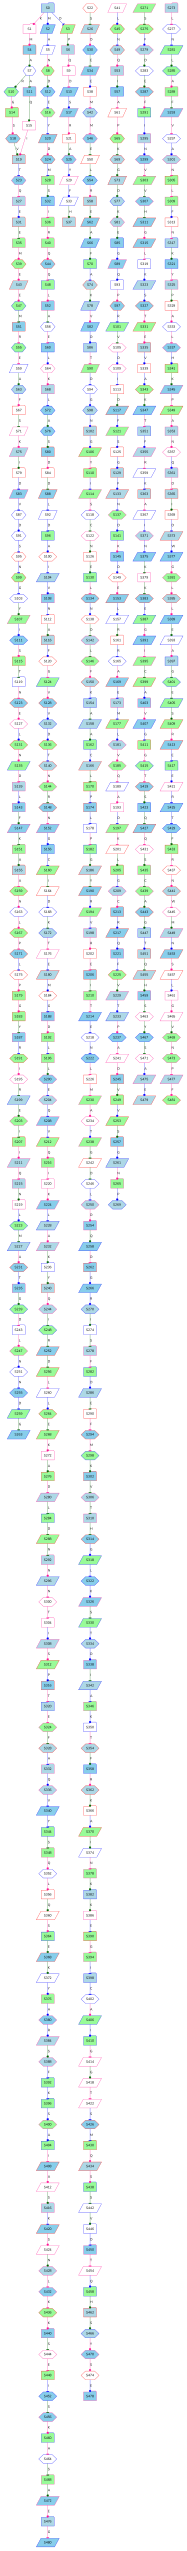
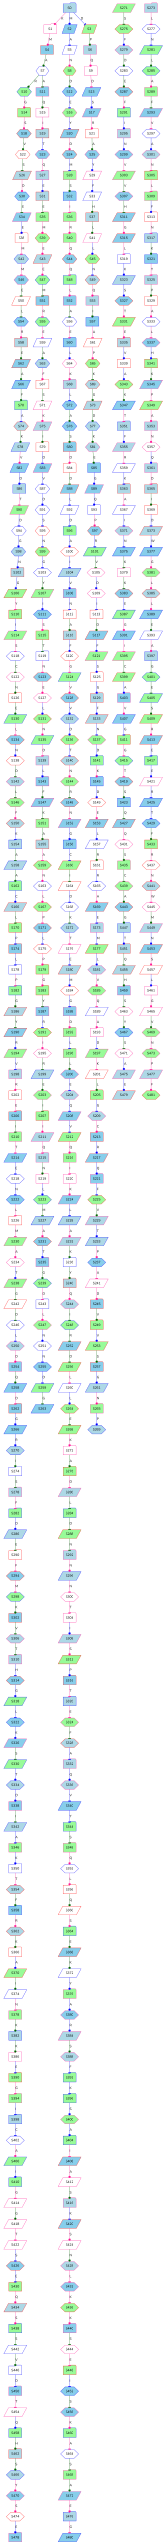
(16, 148) -> (23, 143)
none -> (92, 227)
(90, 578) -> (15, 719)
(90, 1528) -> (15, 1669)
(92, 2135) -> (16, 2276)
